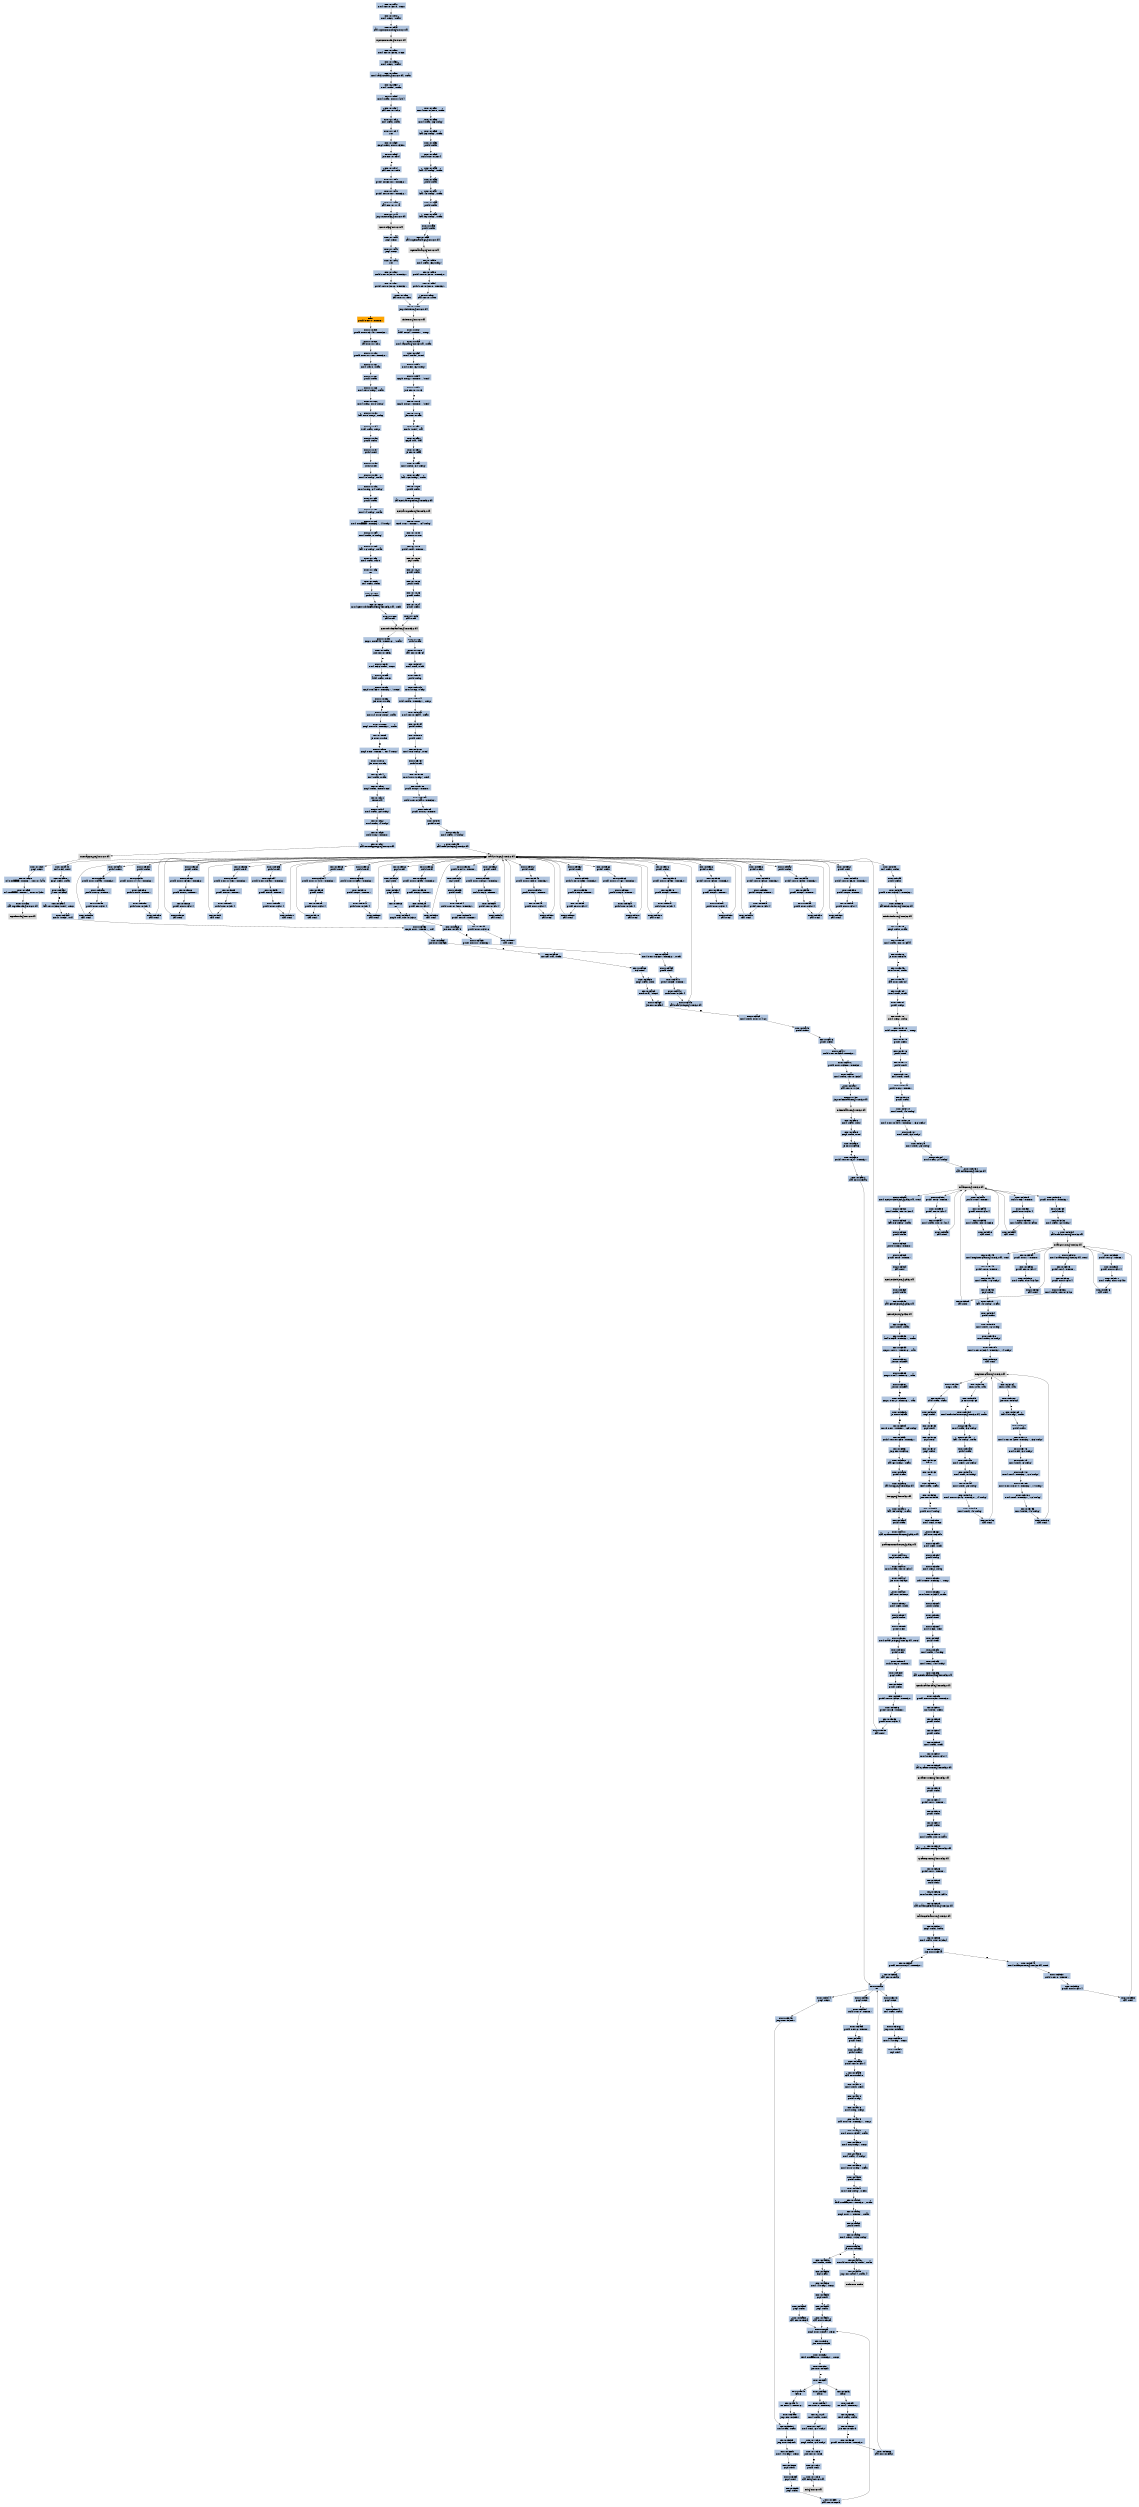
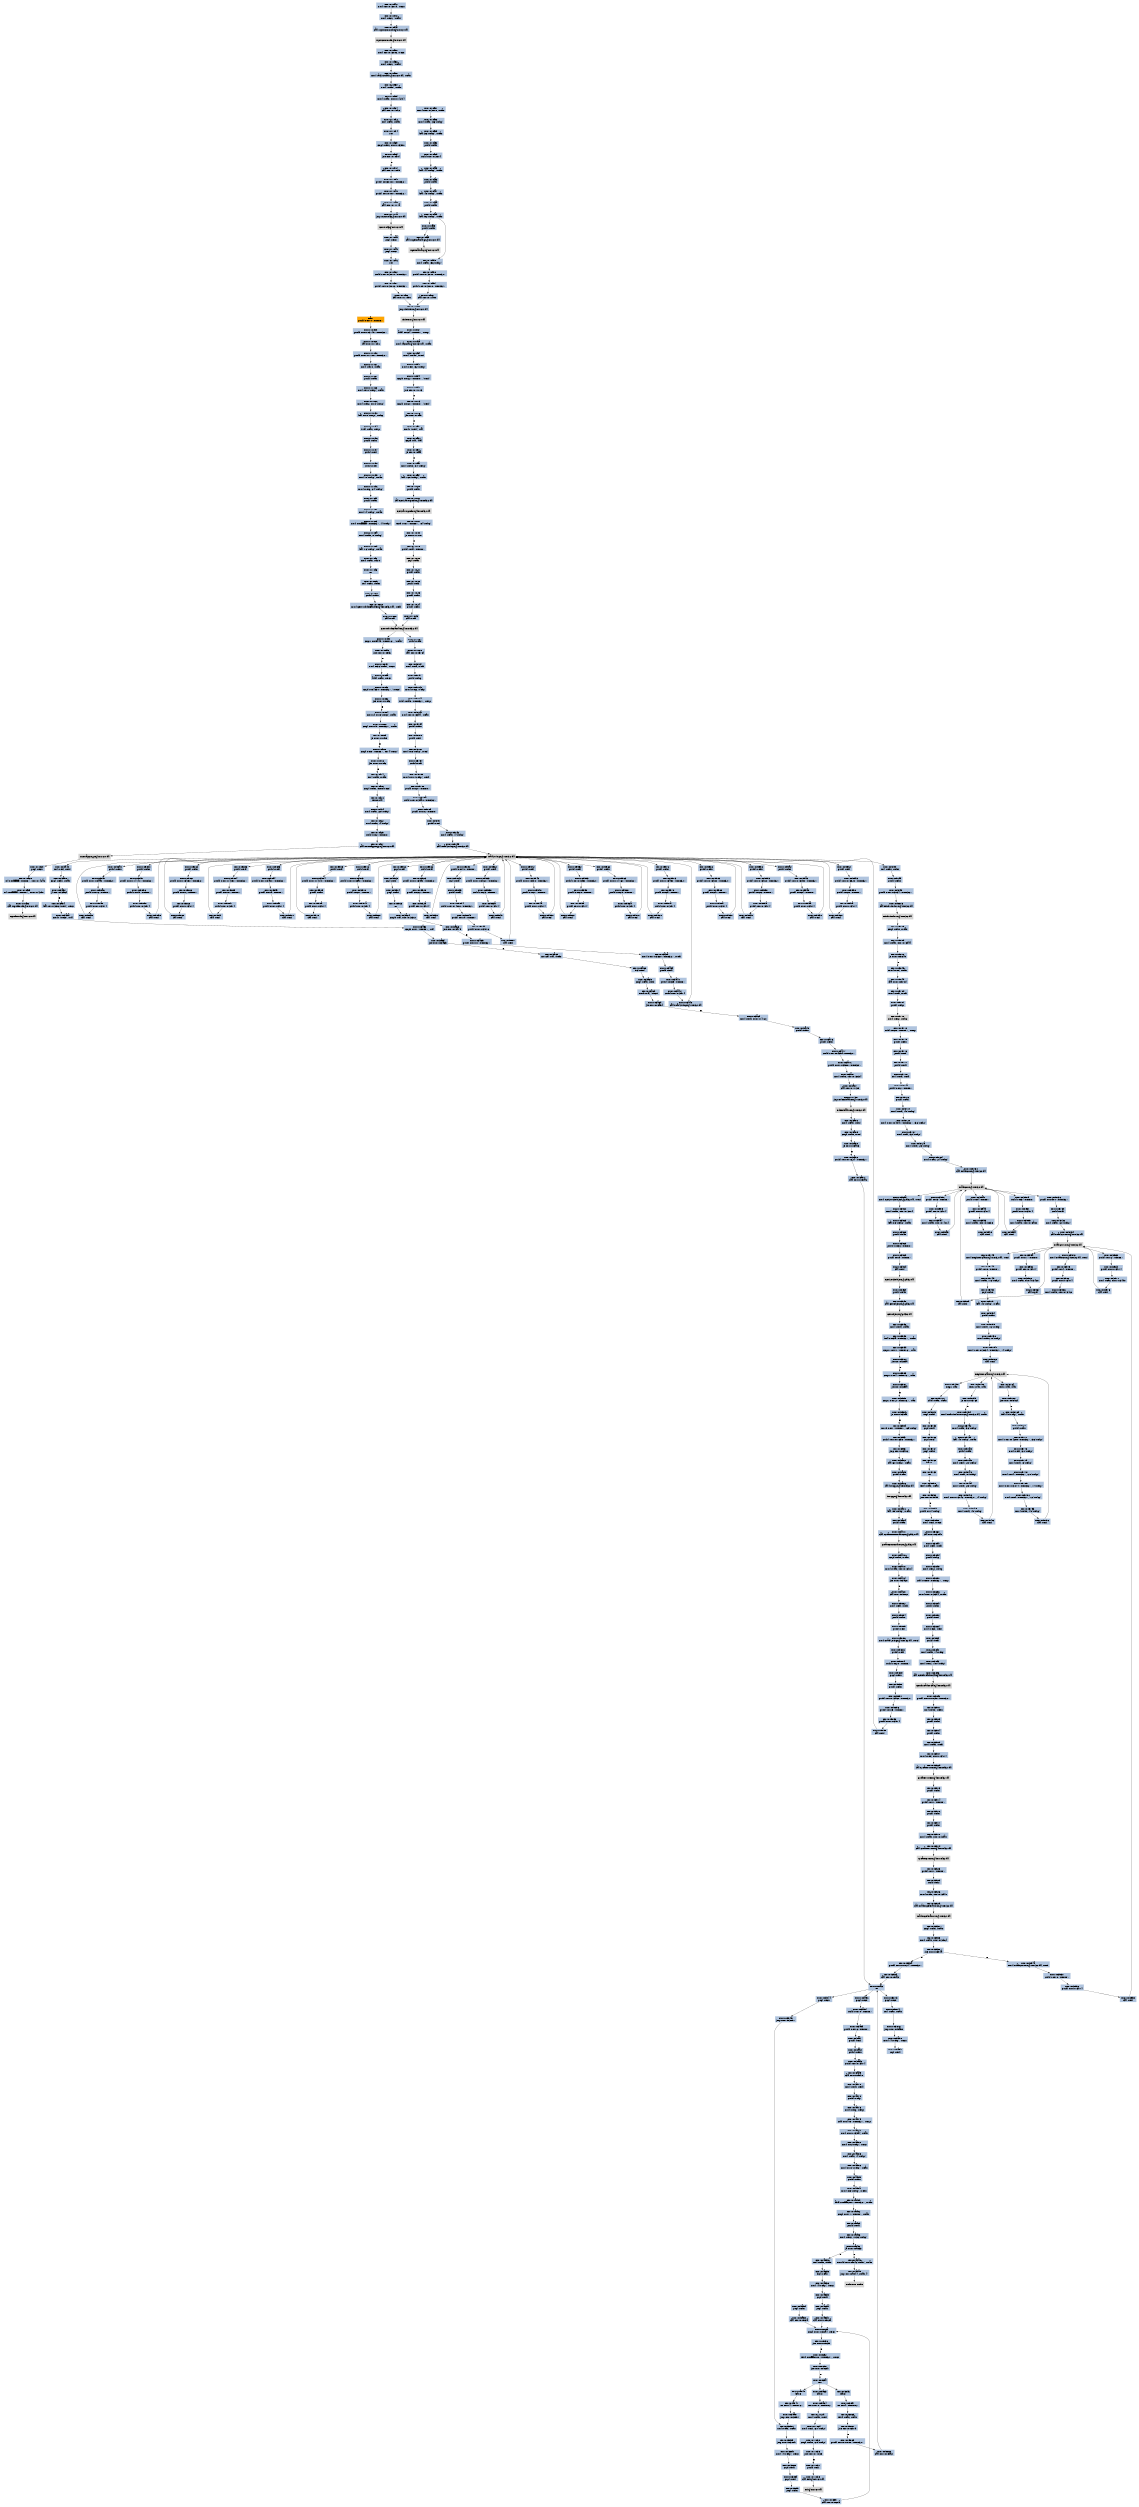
(427, 255) -> (445, 238)
(1033, 1291) -> (1033, 1291)
